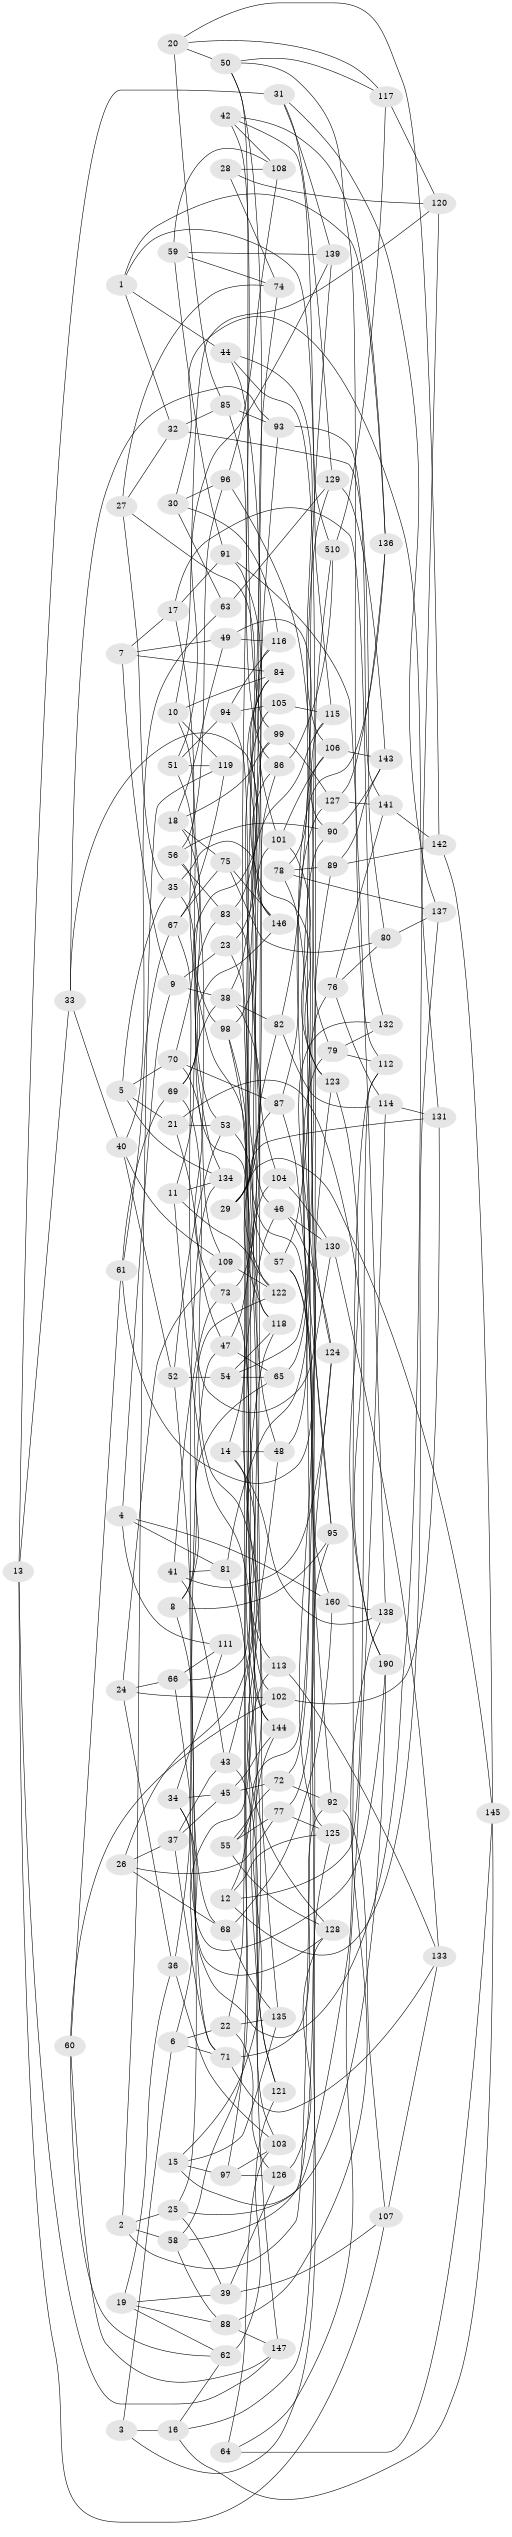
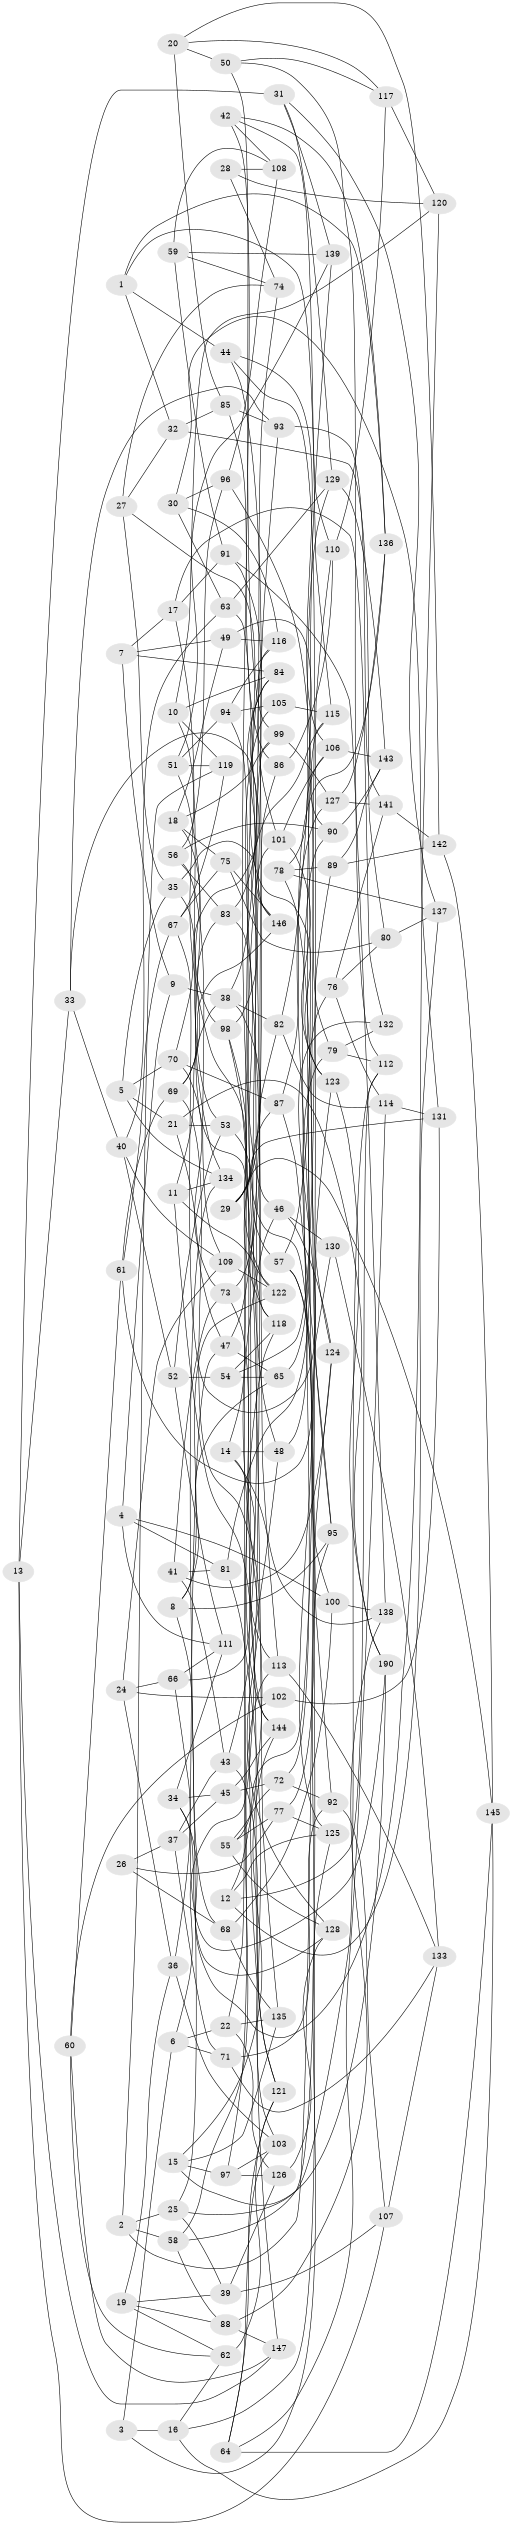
(333, 550) -> (333, 550)
(226, 946) -> none
none -> (260, 1135)
(279, 1179) -> none
(333, 1603) -> (333, 1603)
(191, 1720) -> (202, 1549)
none -> (248, 2271)
